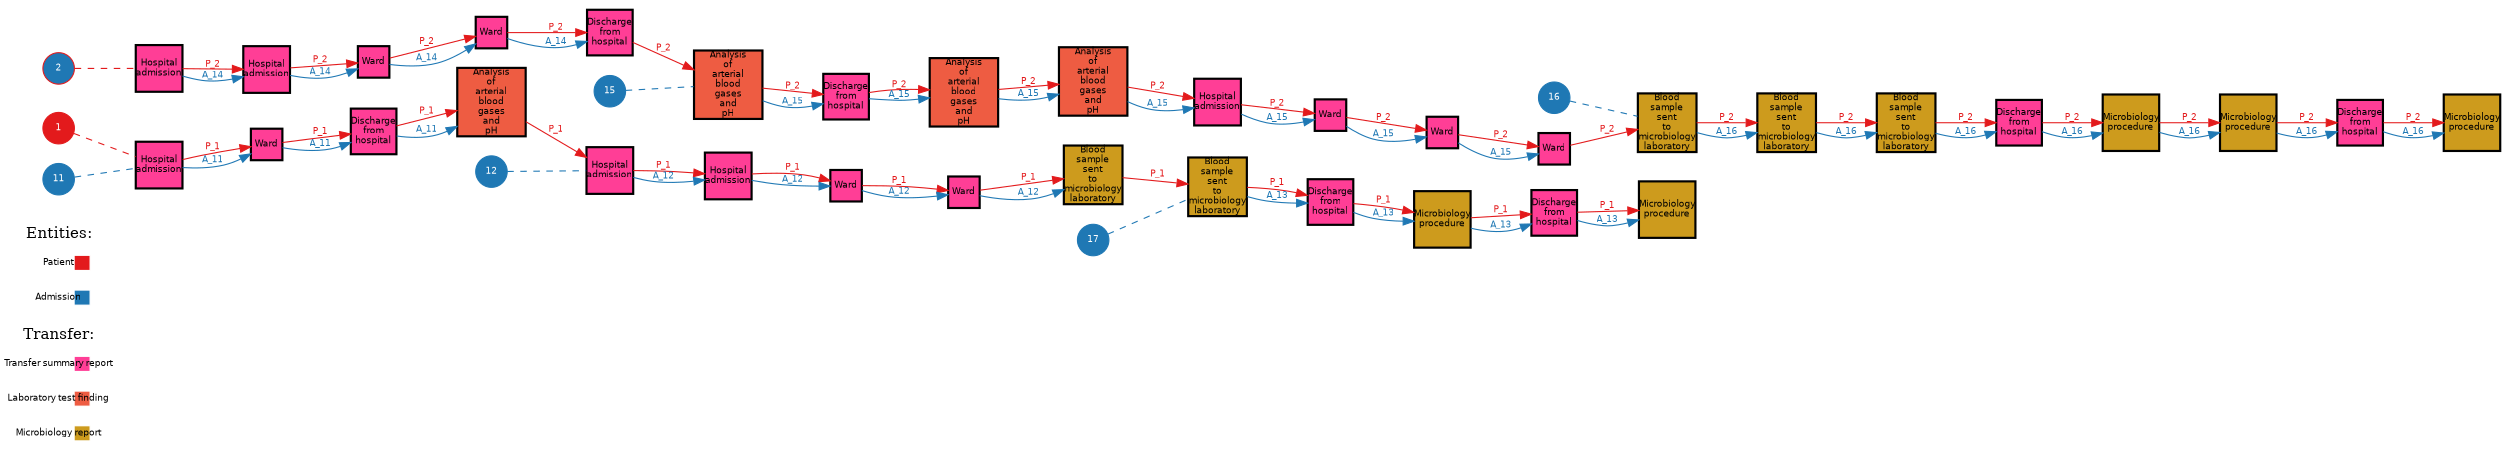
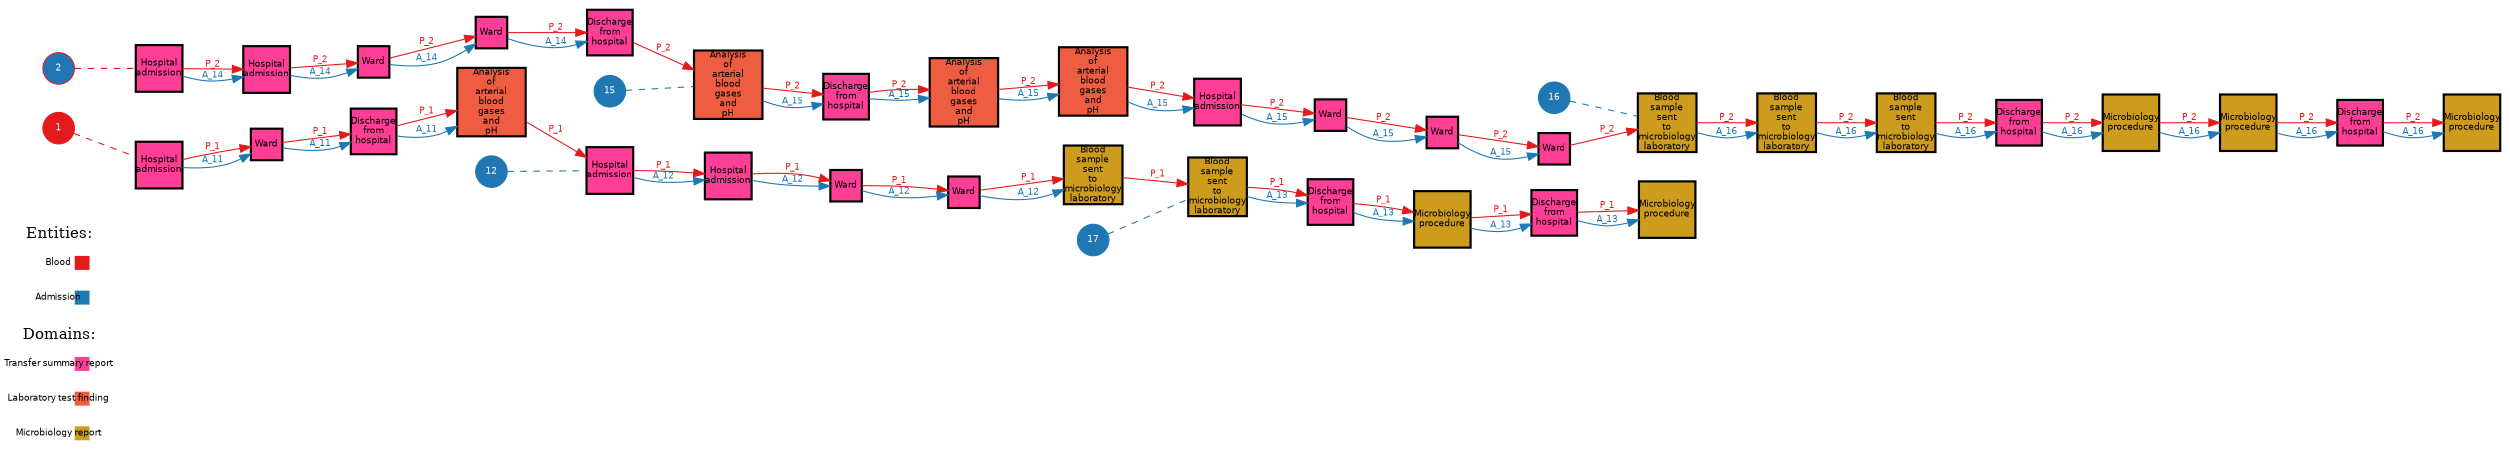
(59, 179) -> none
(59, 263) -> (59, 263)
(59, 335) -> (59, 335)
